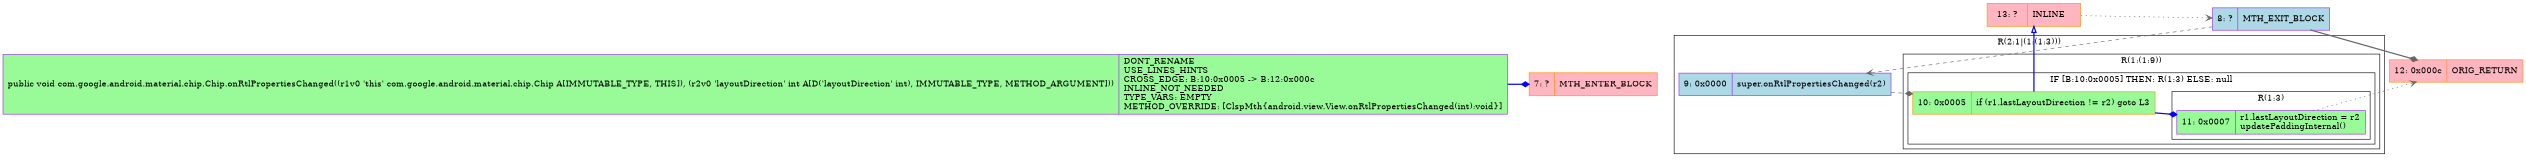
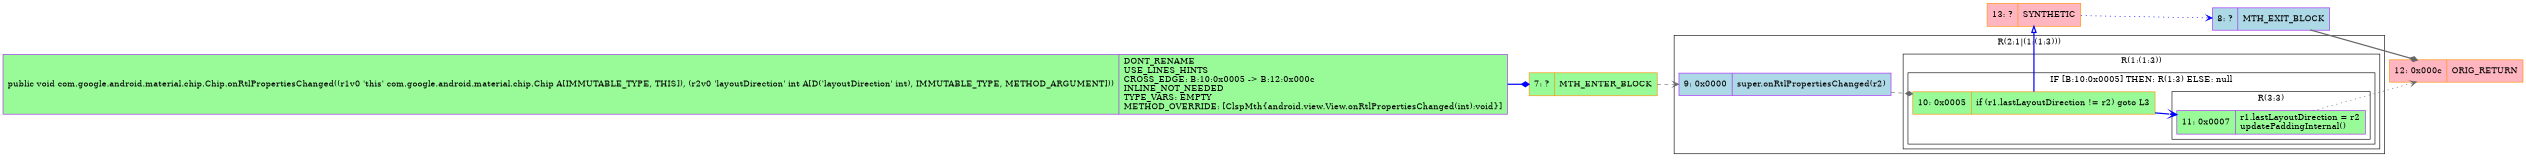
(2049, 14) -> (2049, 14)
(2143, 17) -> (2143, 17)
(2043, 50) -> (1665, 84)
(2141, 61) -> (2141, 61)
(1593, 84) -> (1593, 84)
(2271, 98) -> (2271, 98)
(2162, 113) -> (2162, 113)
